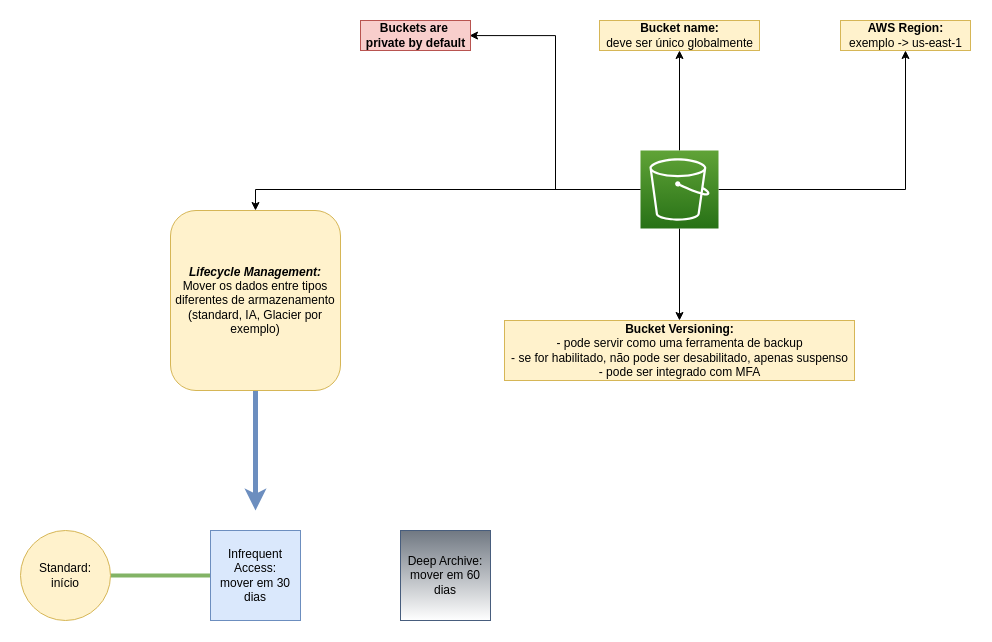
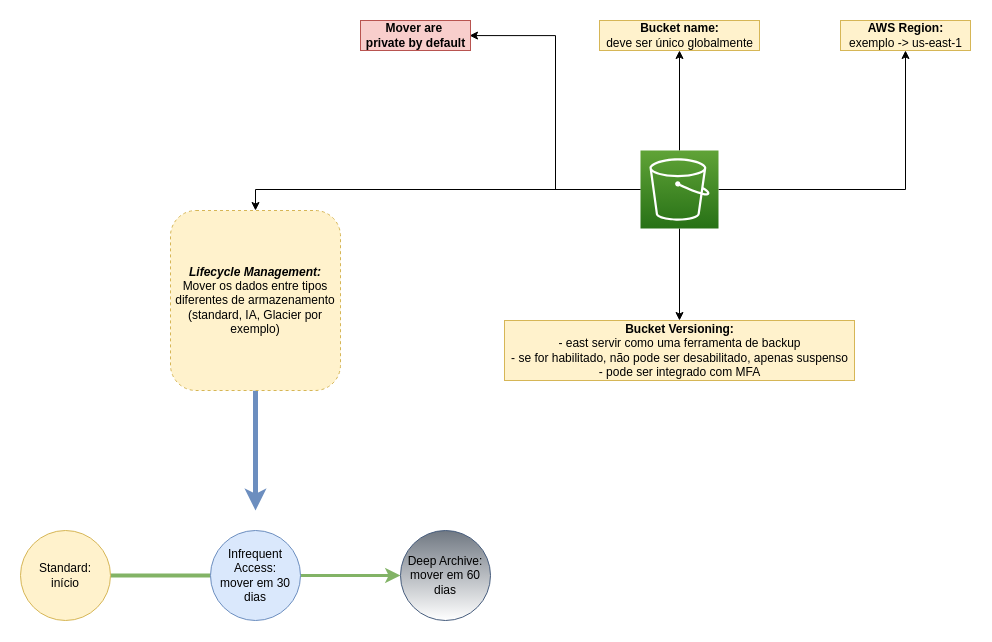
(416, 36) -> (416, 36)
(256, 301) -> (256, 301)
(680, 351) -> (680, 351)
(256, 576) -> (256, 576)
none -> (345, 576)
(446, 576) -> (446, 576)
